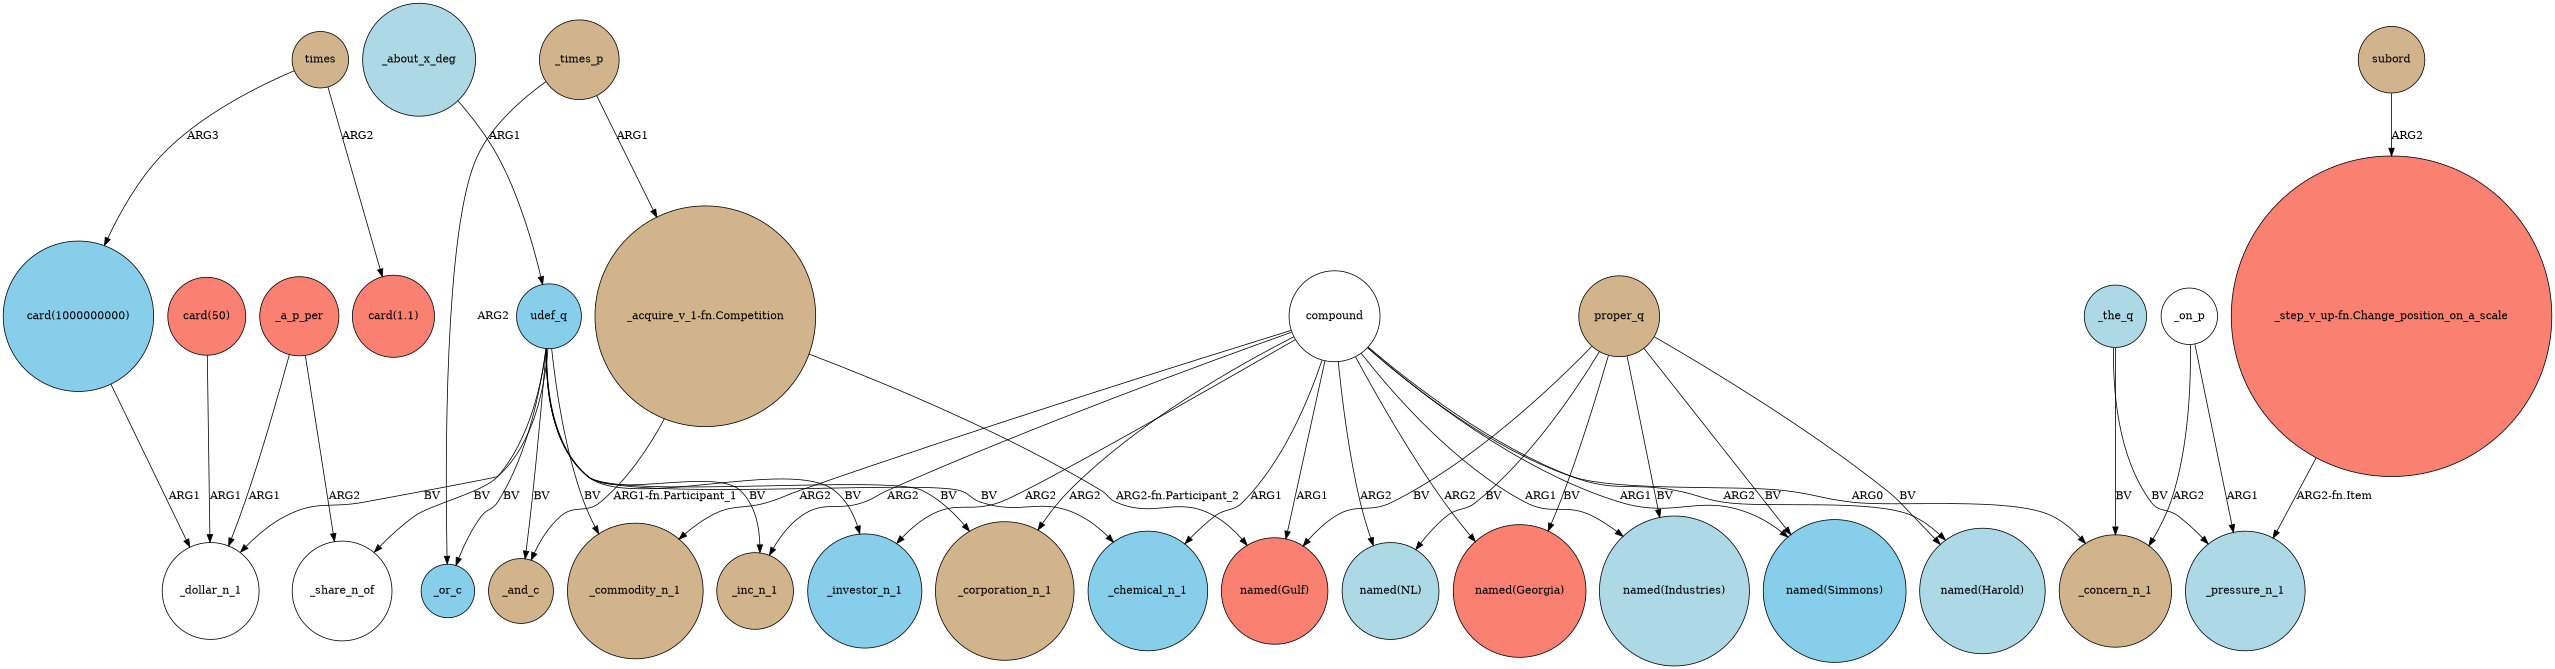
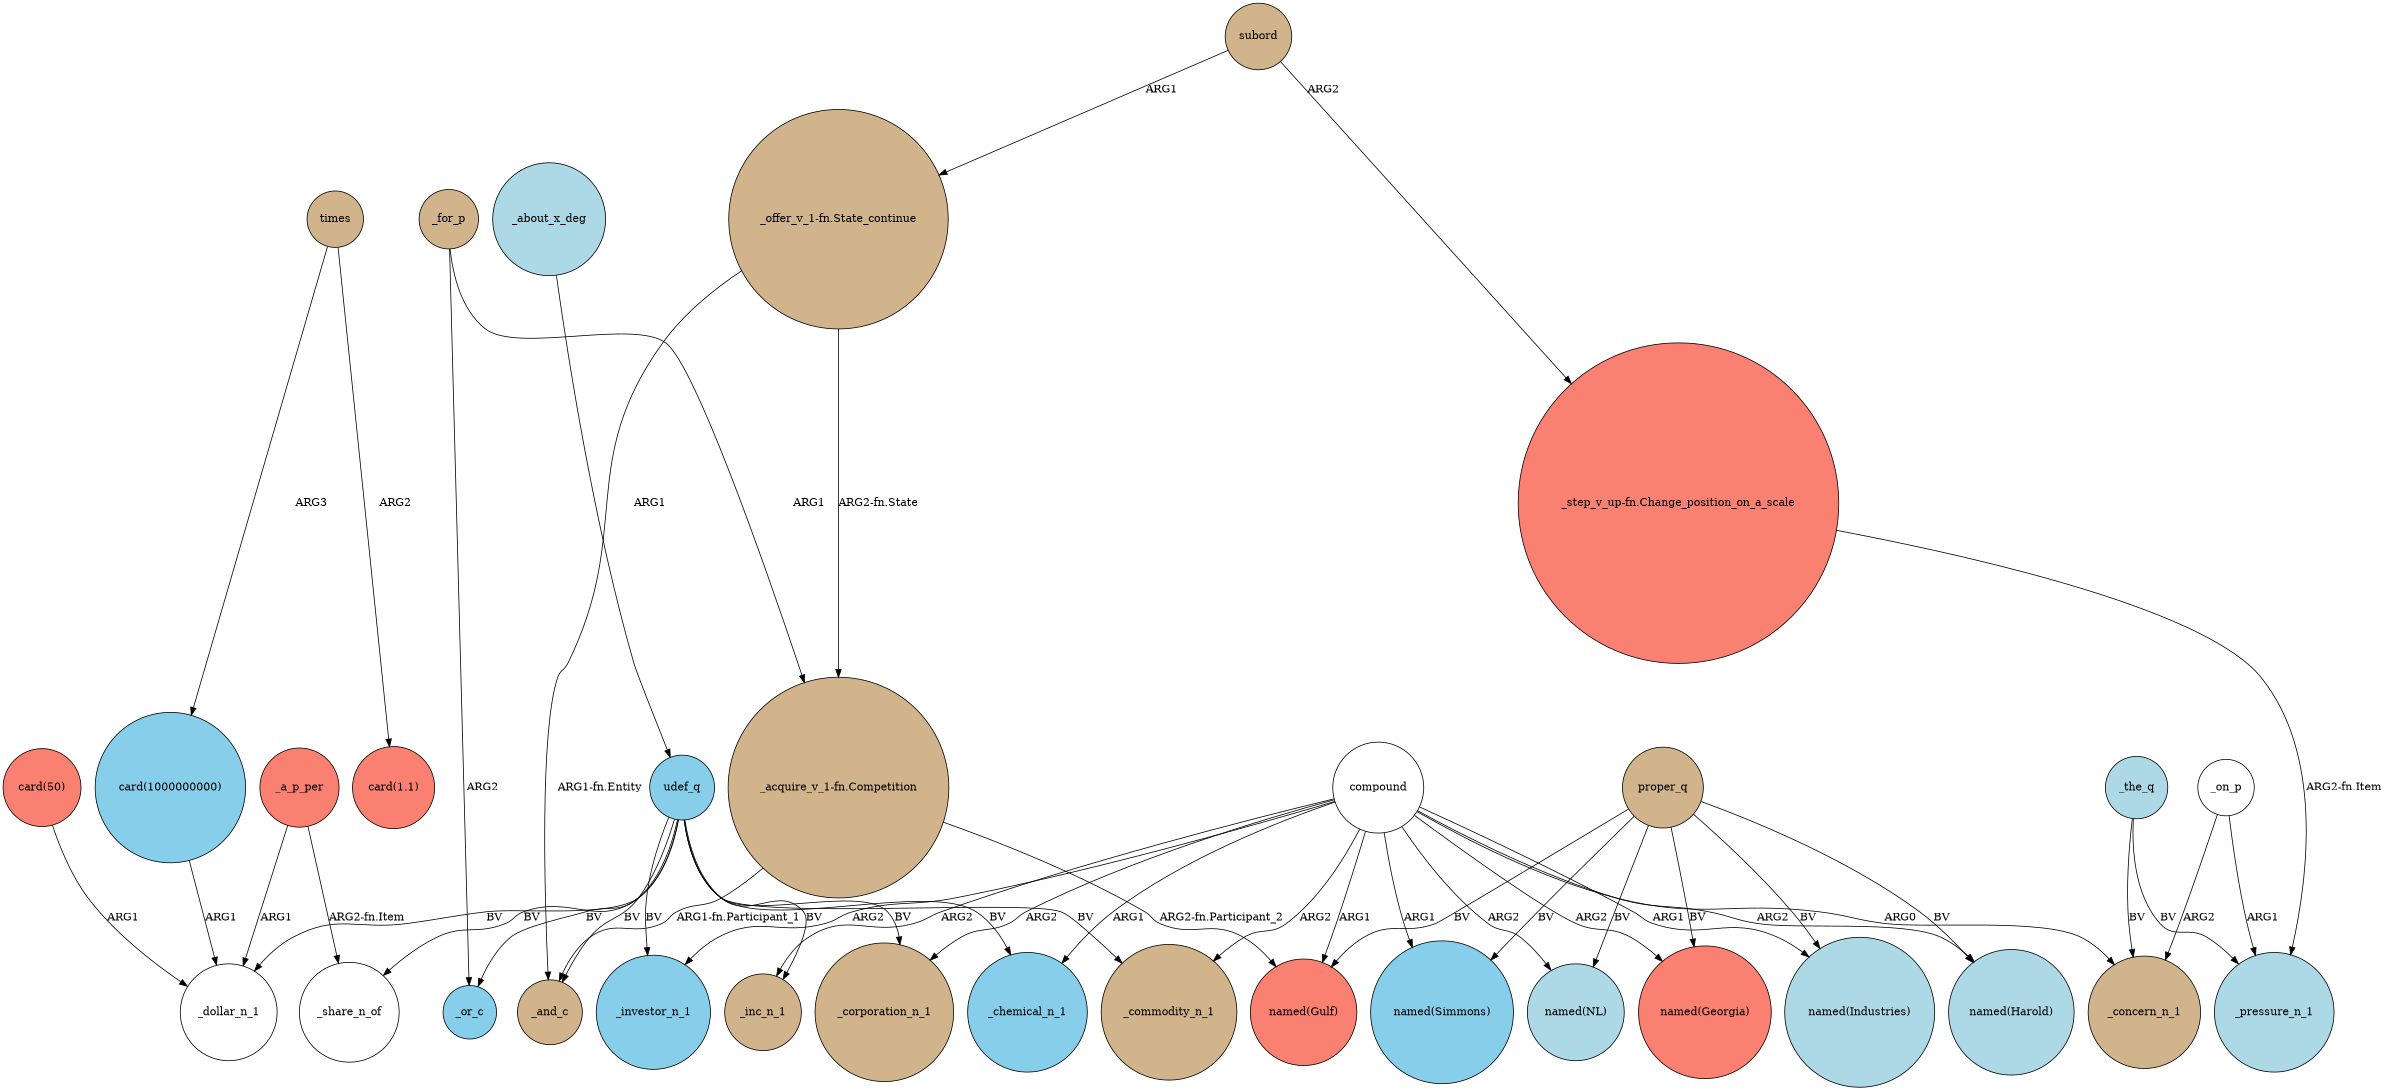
(579, 60) -> (449, 219)
none -> (838, 219)
(345, 496) -> (367, 918)
